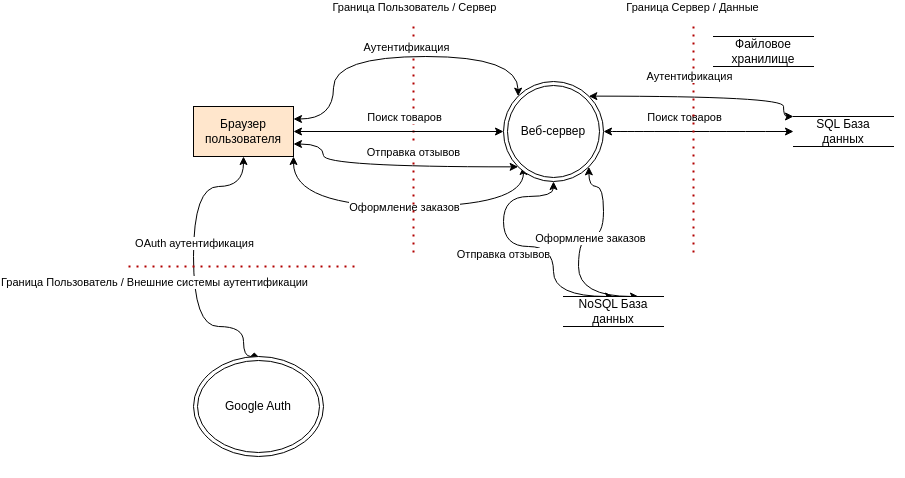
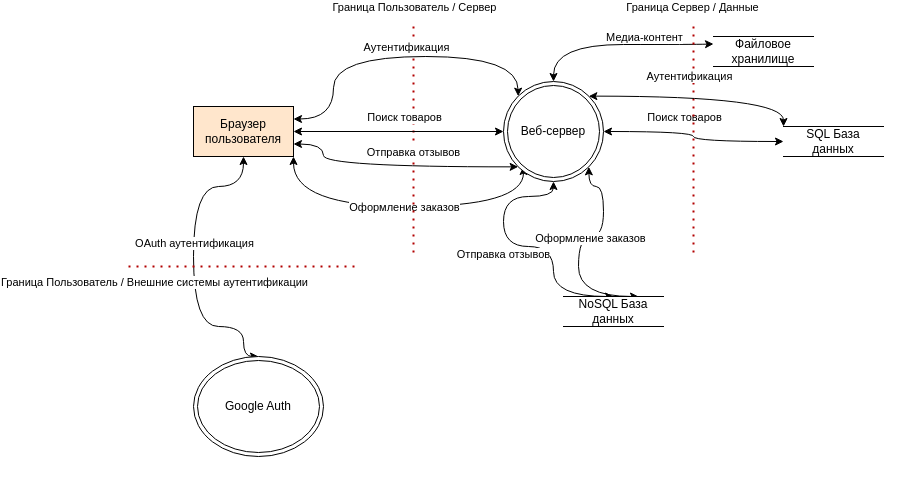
none -> (624, 45)
(844, 132) -> (834, 142)
(247, 355) -> (248, 355)
